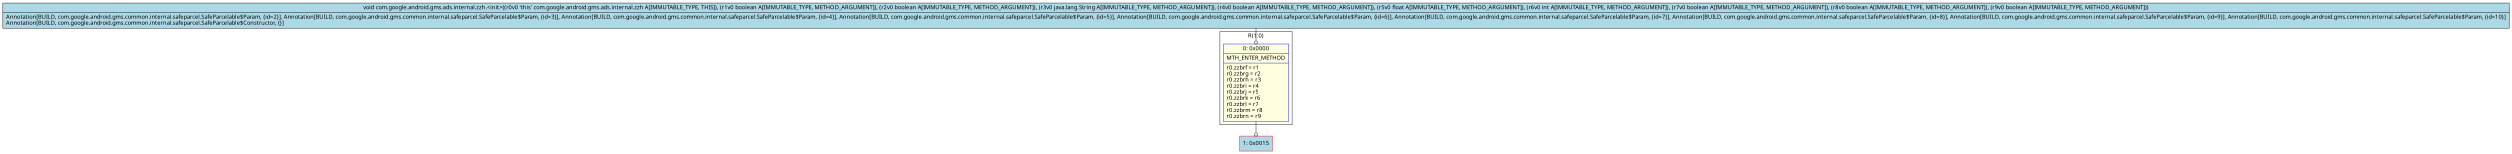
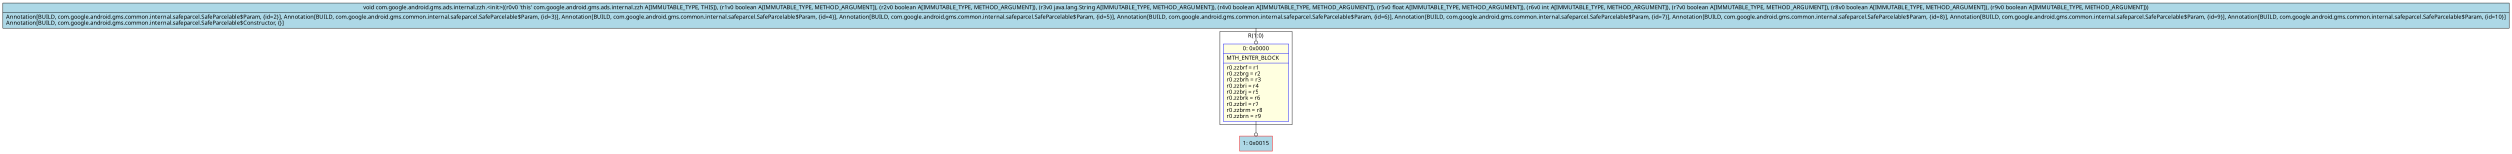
(1256, 58) -> (1253, 58)
